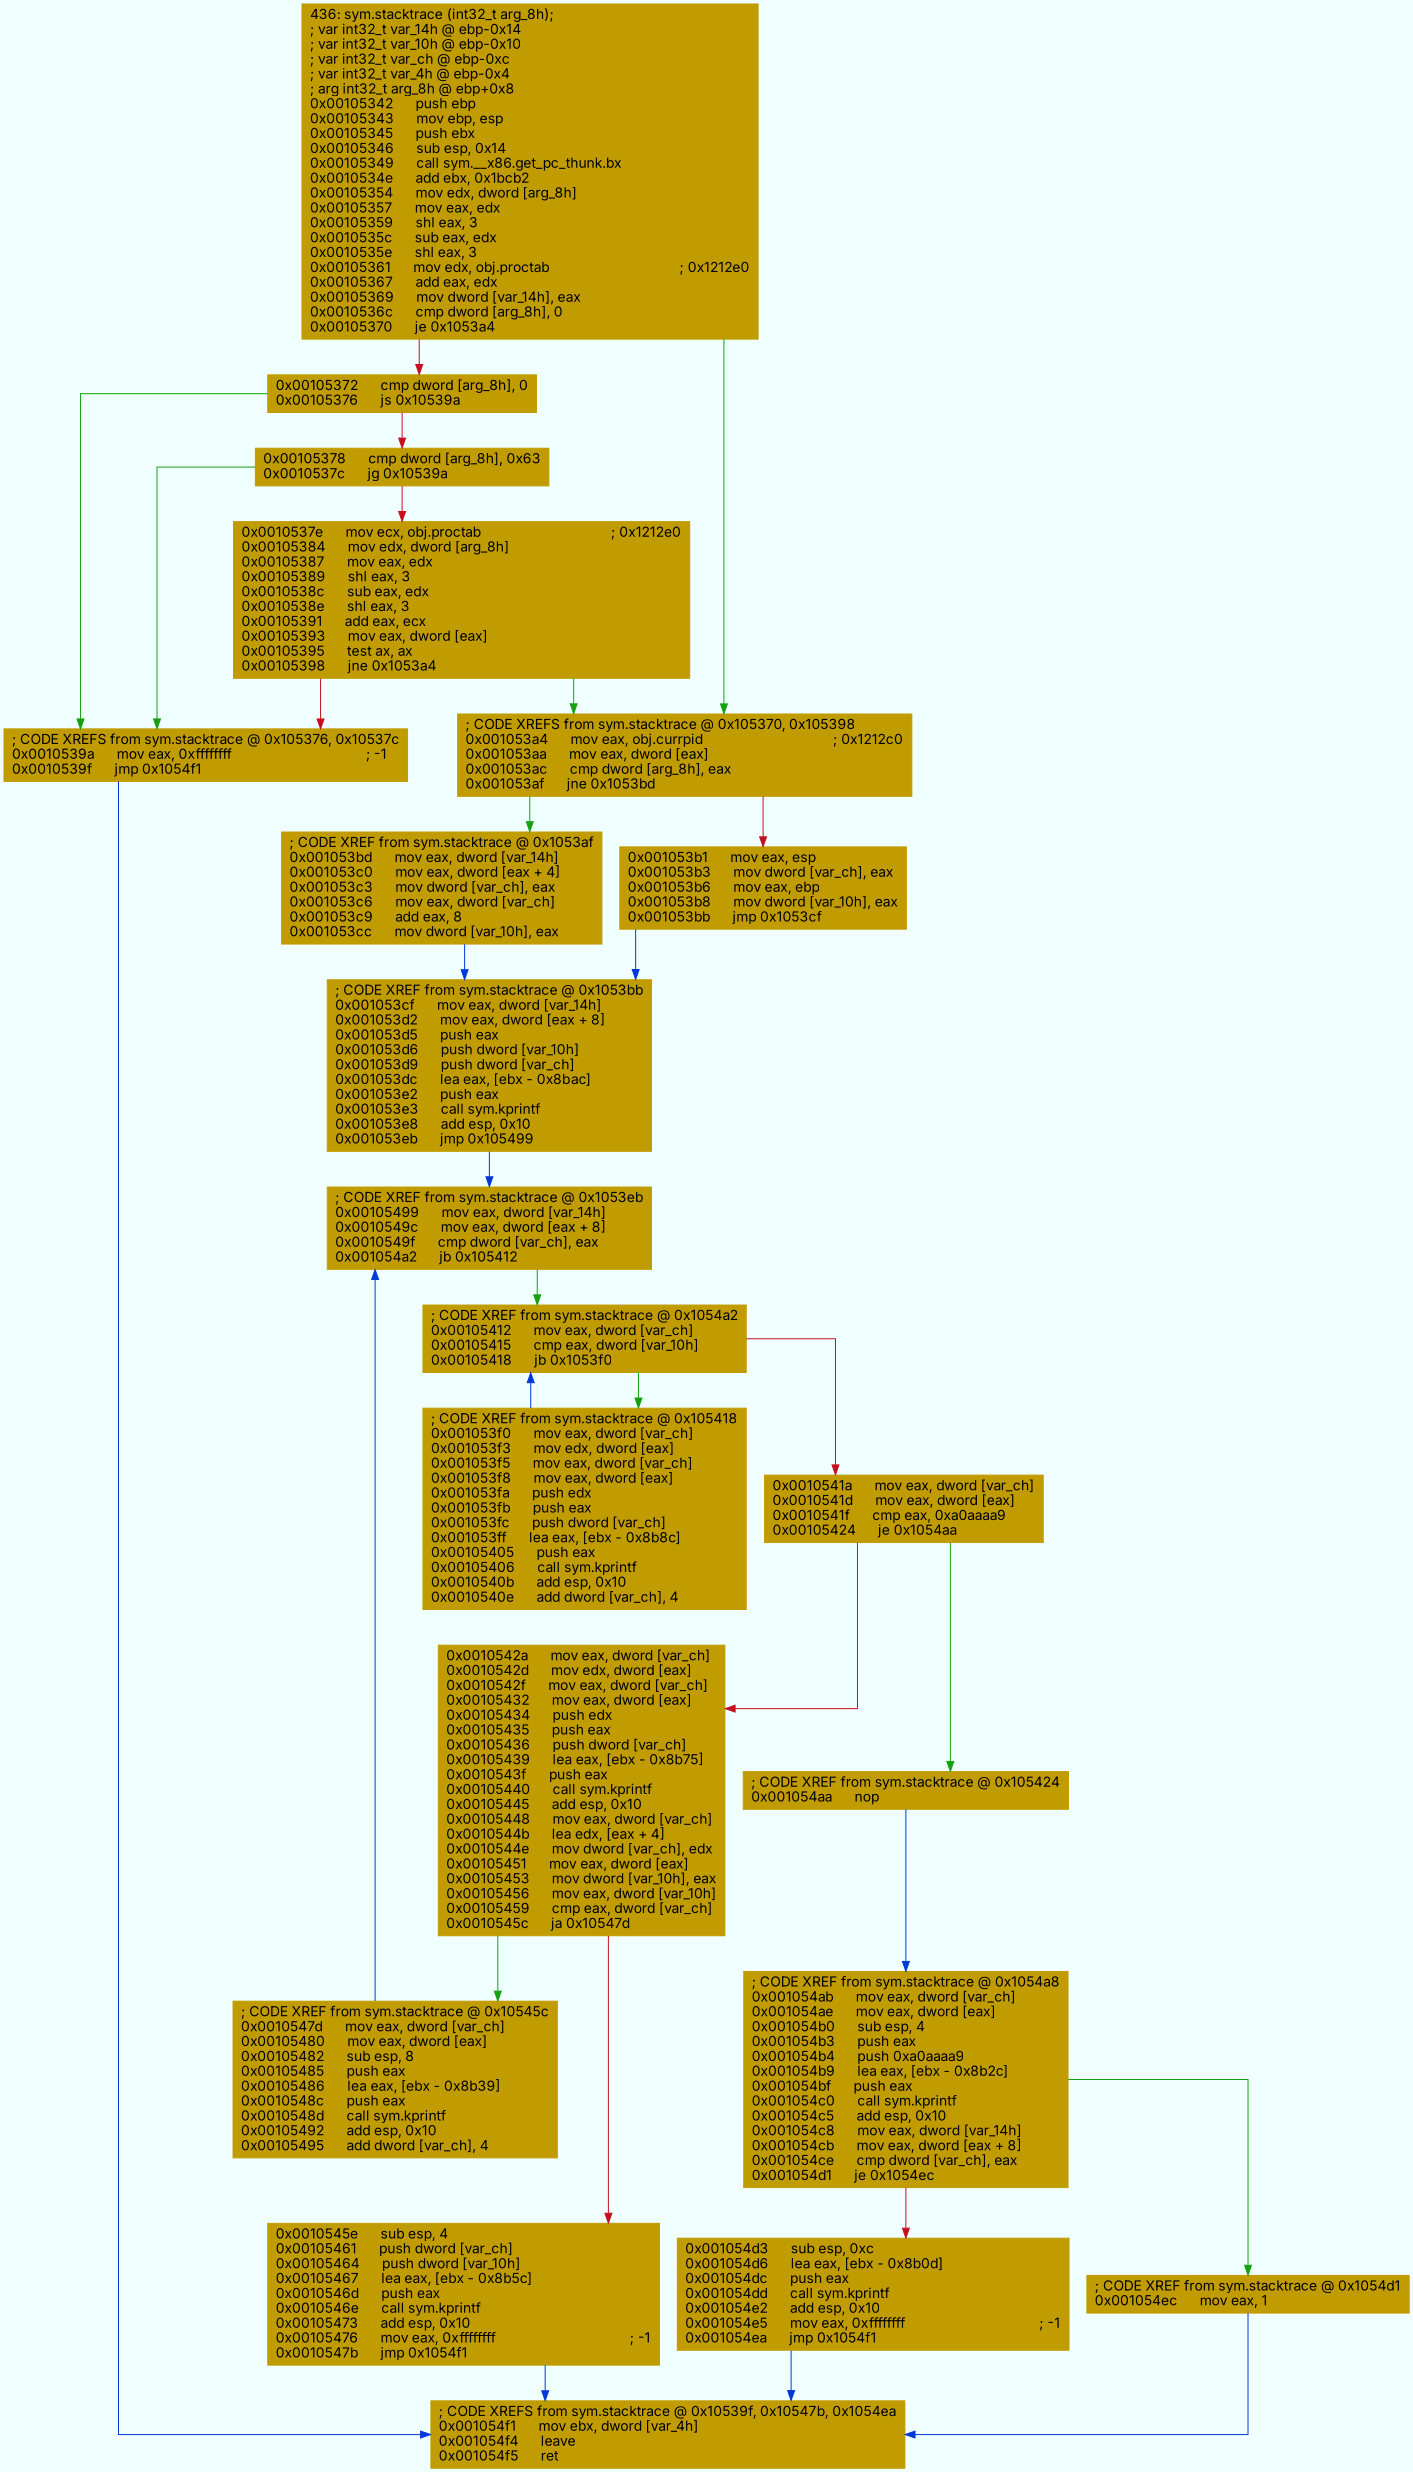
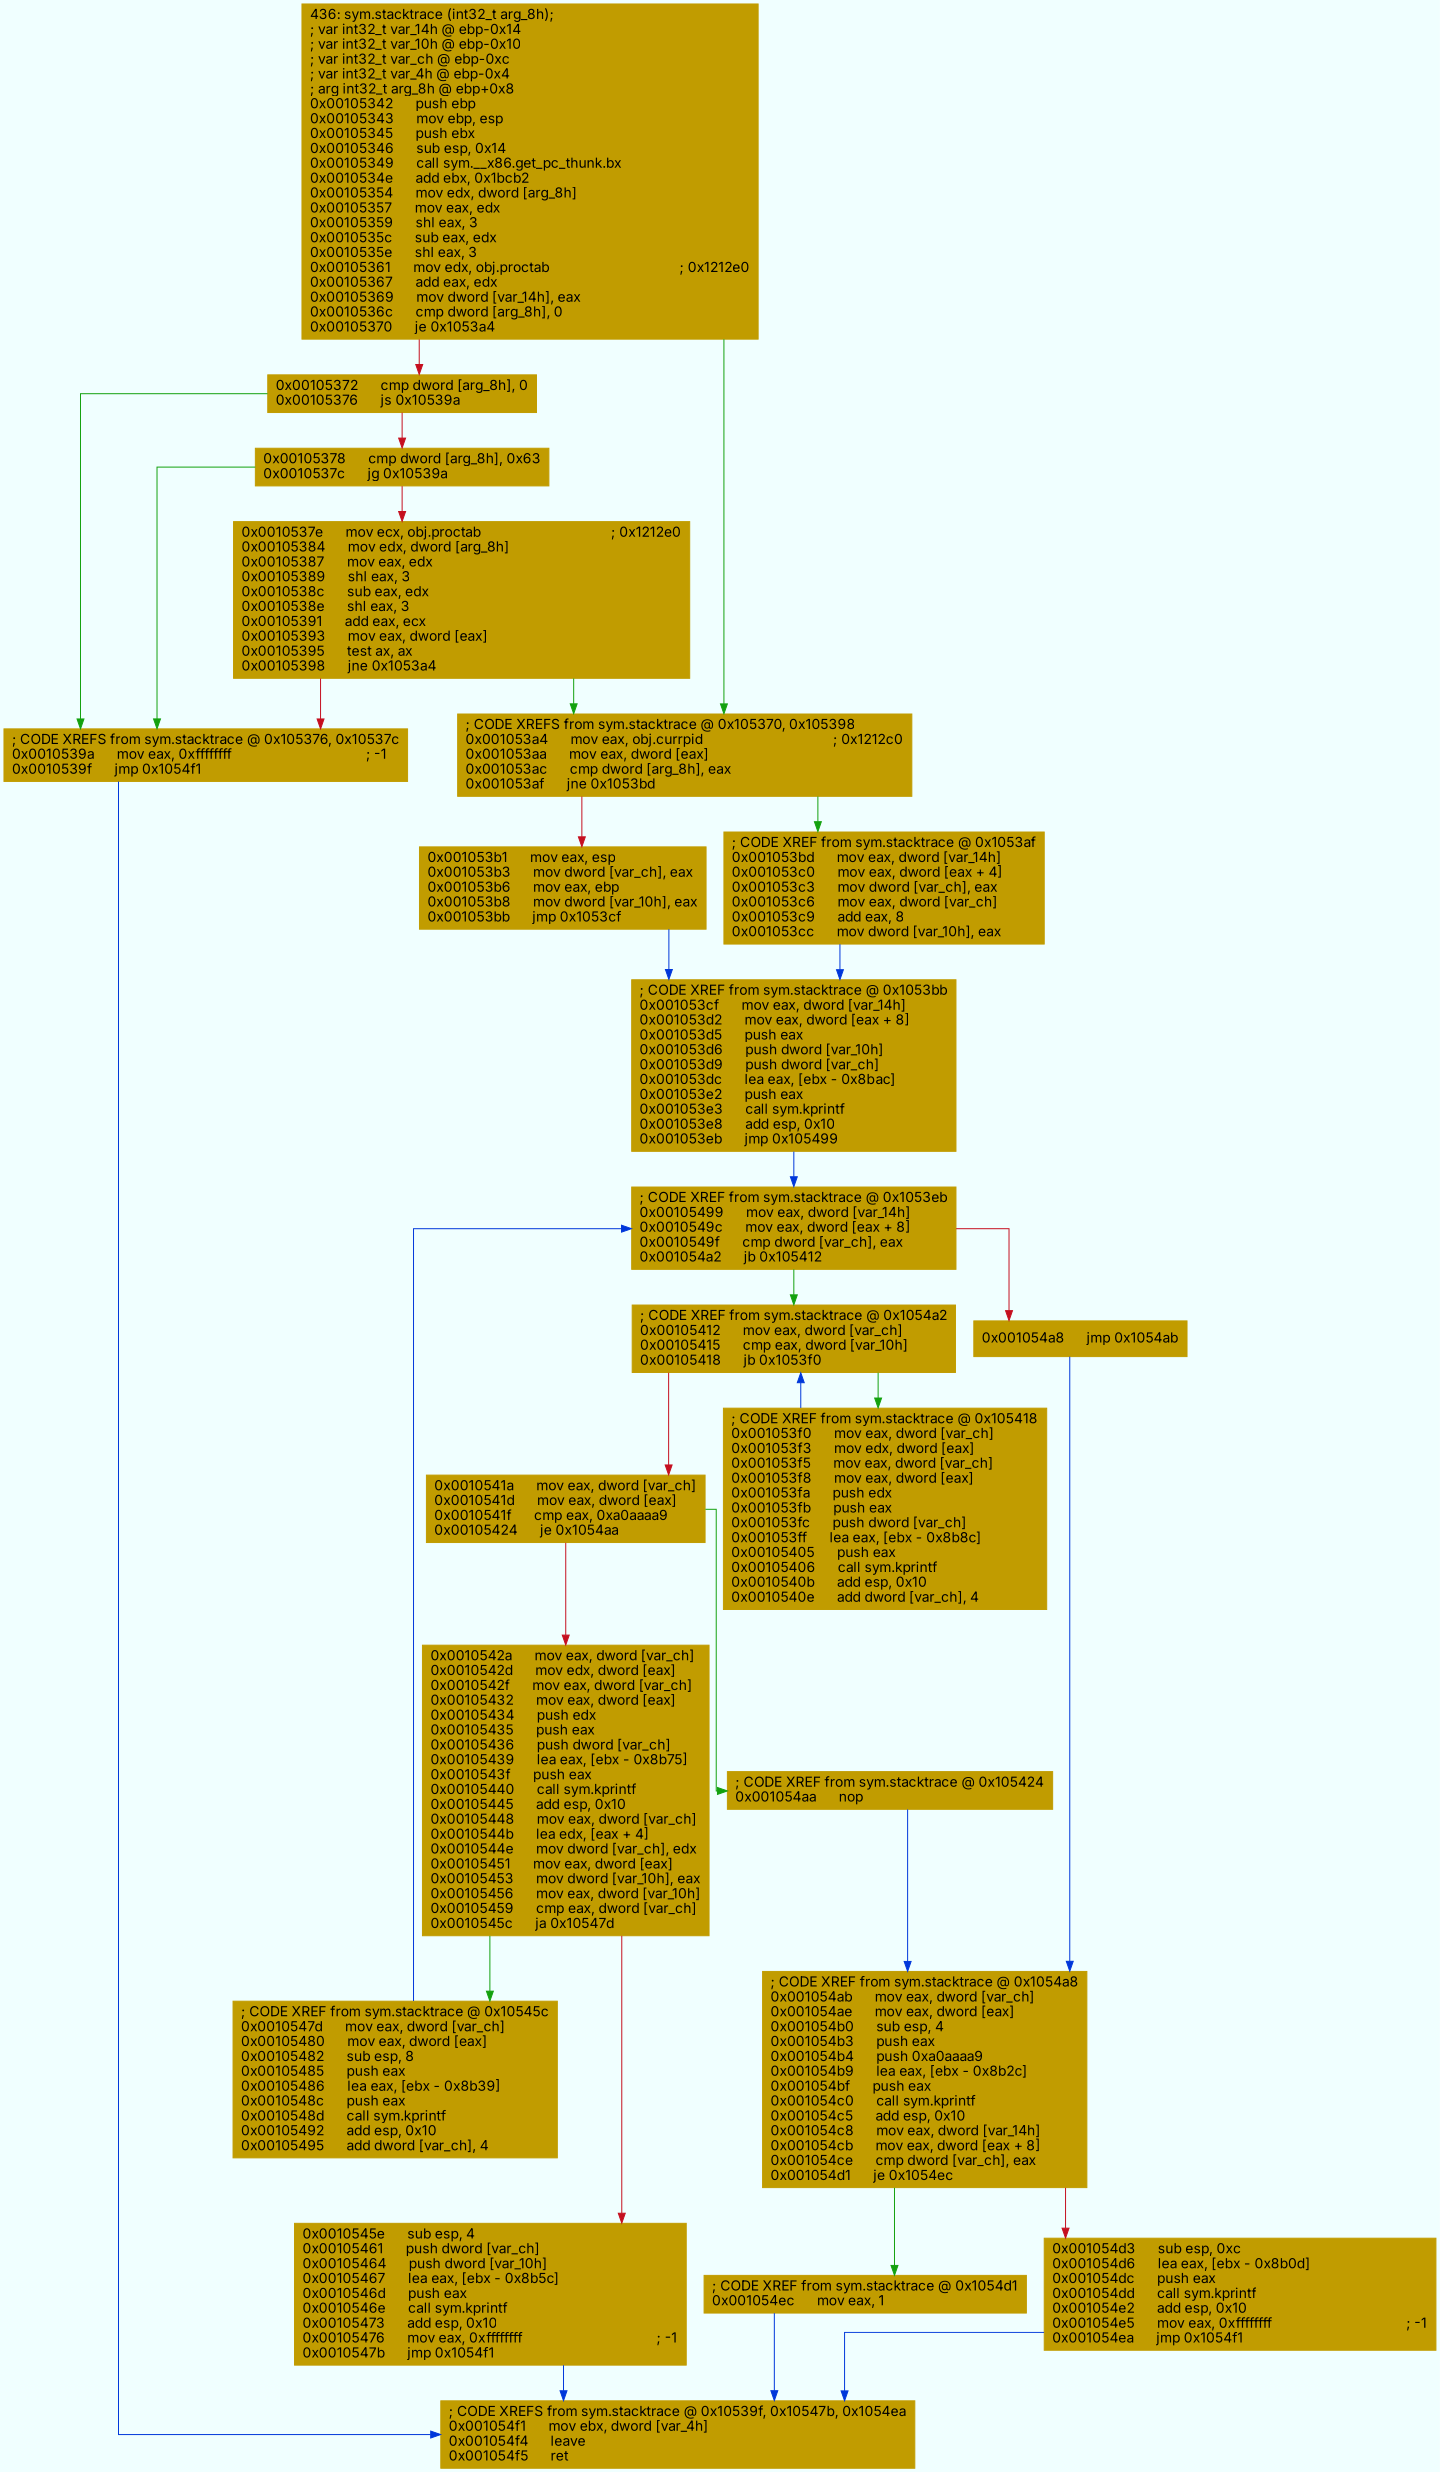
none -> (1080, 1339)
